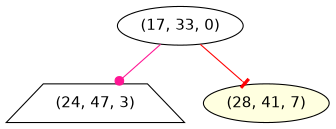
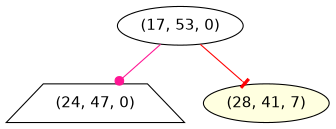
(180, 26) -> (180, 26)
(95, 103) -> (95, 103)
